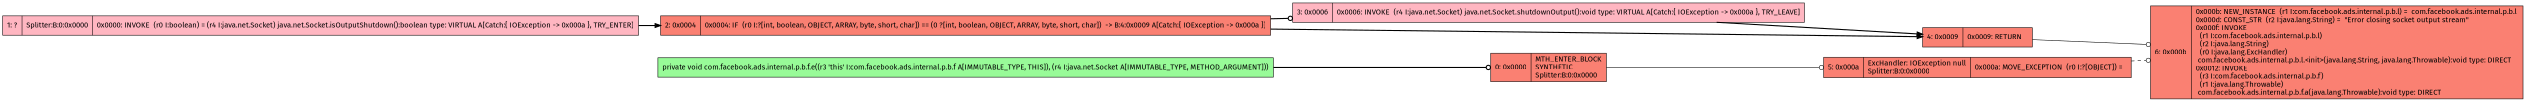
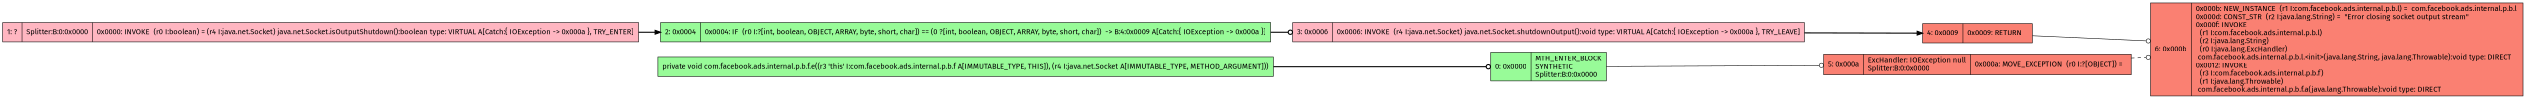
(966, 26) -> (966, 32)
(1594, 33) -> none
(1549, 67) -> (1549, 67)
